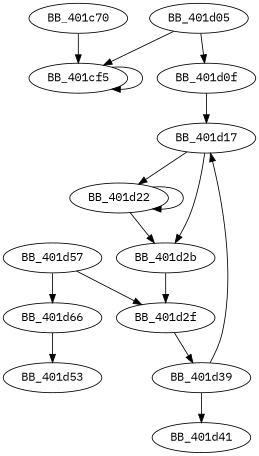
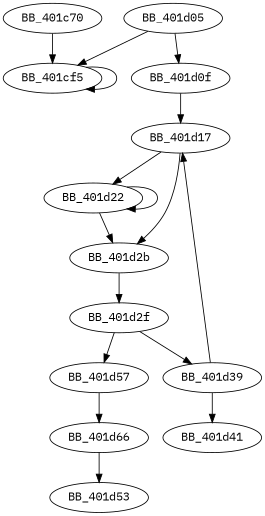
(105, 286) -> (111, 344)
